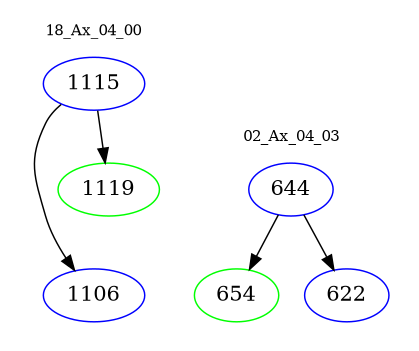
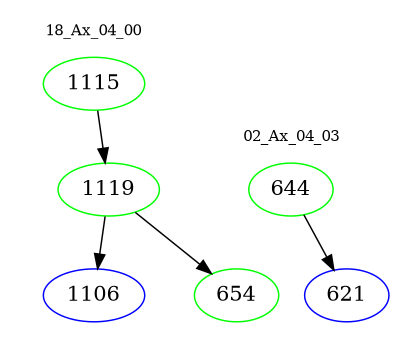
(94, 84) -> (94, 84)
(36, 180) -> (102, 235)
(291, 190) -> (291, 190)
(267, 236) -> (161, 233)
(347, 295) -> (347, 295)
